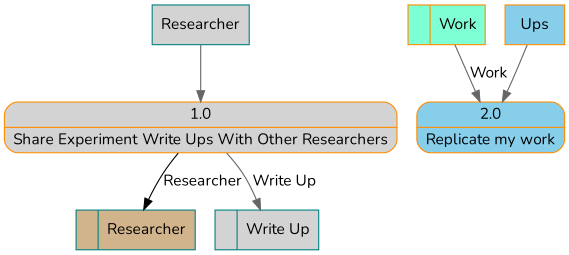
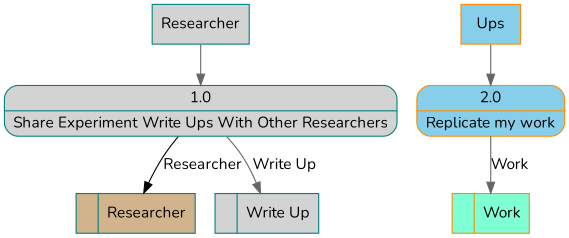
(465, 68) -> (491, 159)
(201, 127) -> (201, 111)
